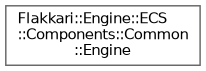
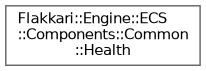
(103, 36) -> (103, 36)
